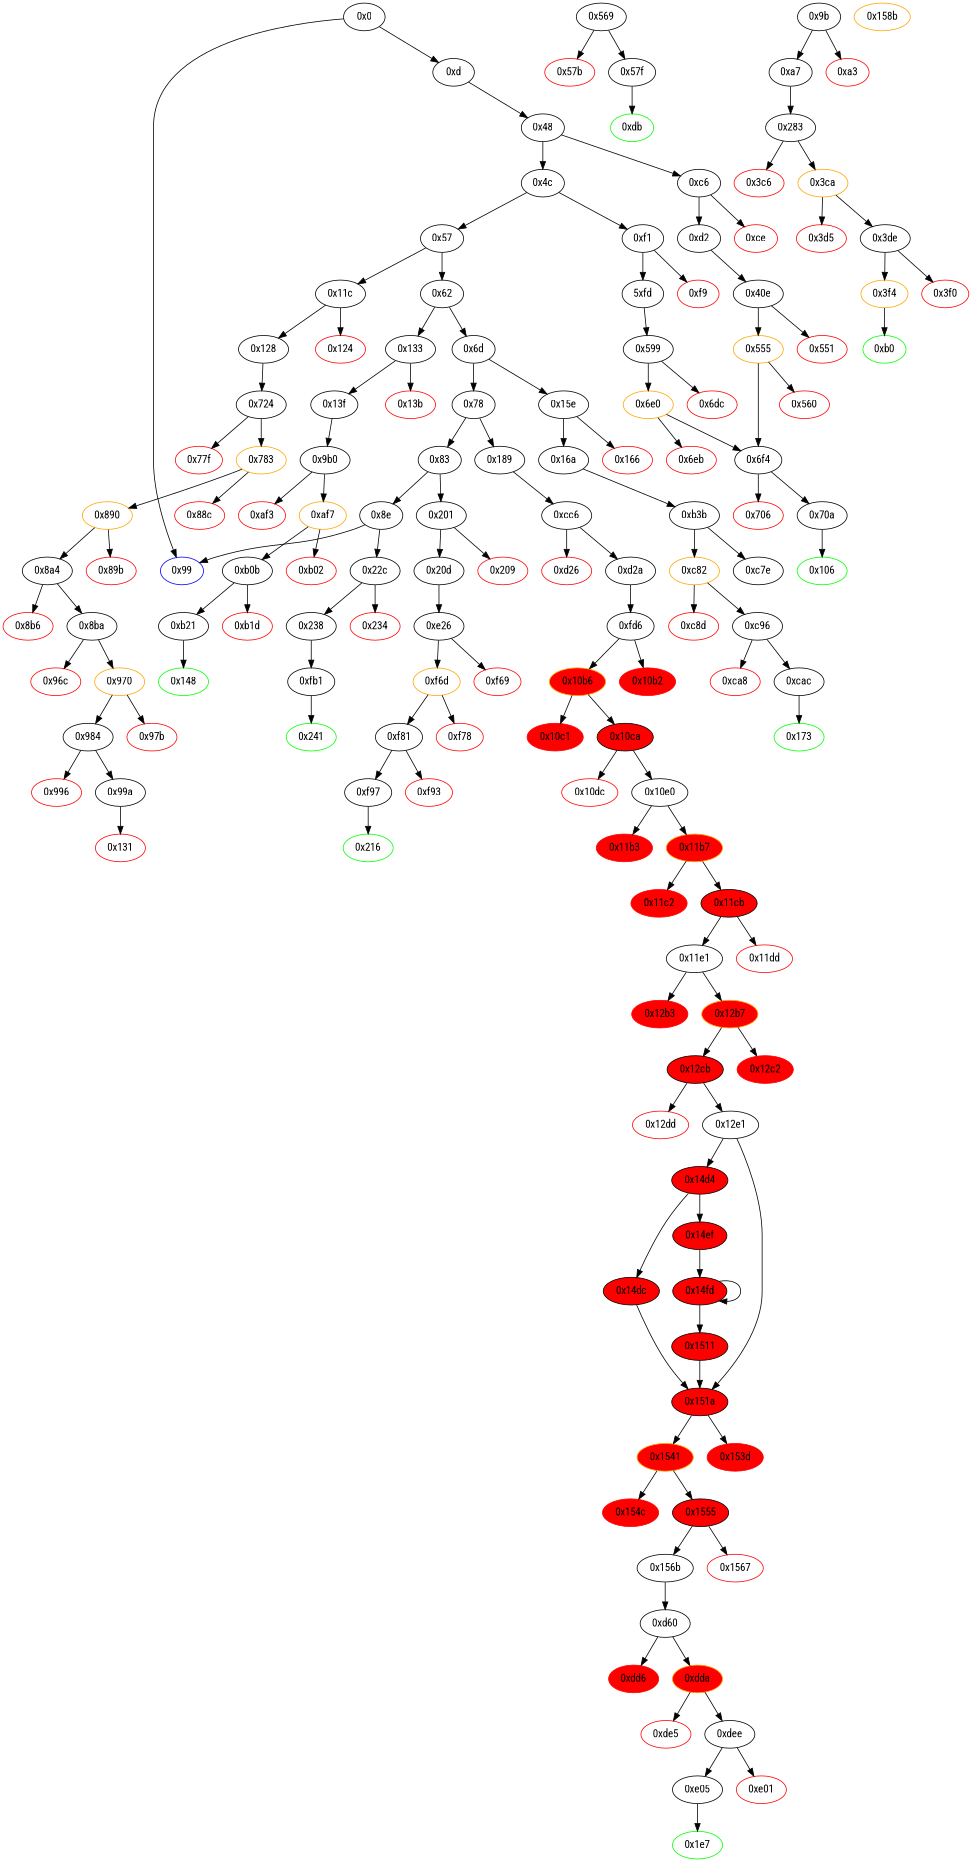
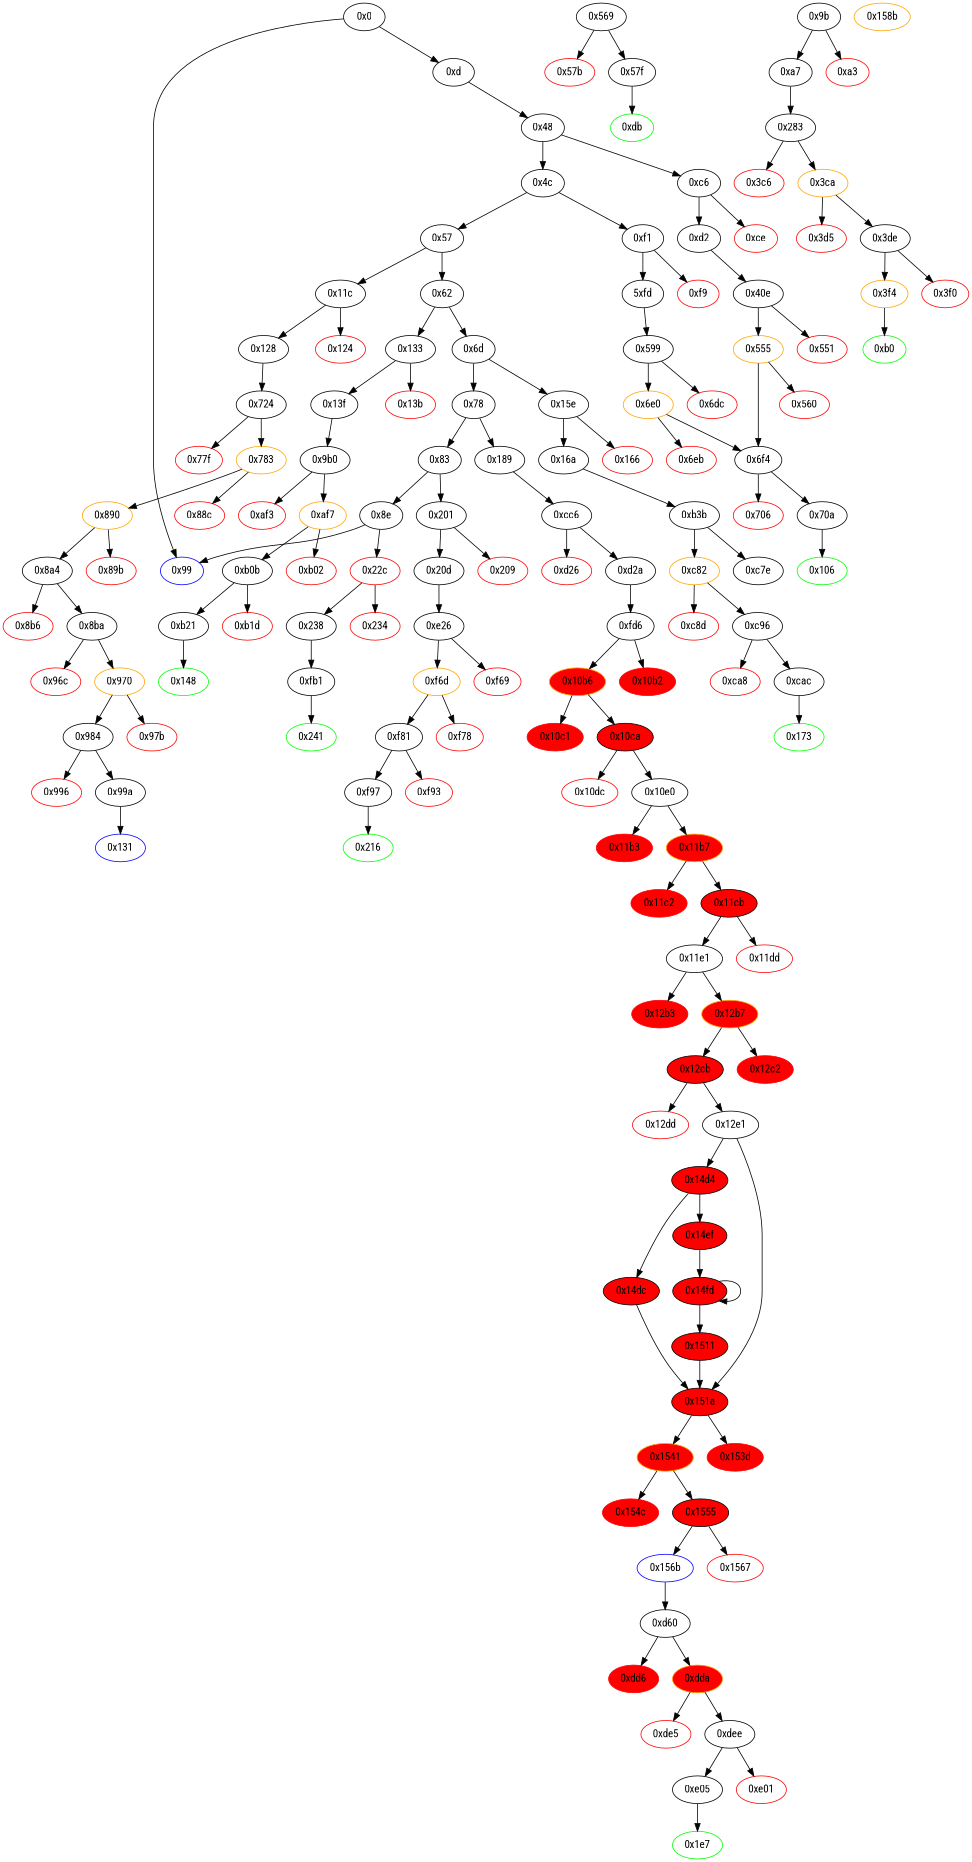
(375, 571) -> (375, 571)
(120, 848) -> (120, 848)
(665, 1568) -> (665, 1568)
